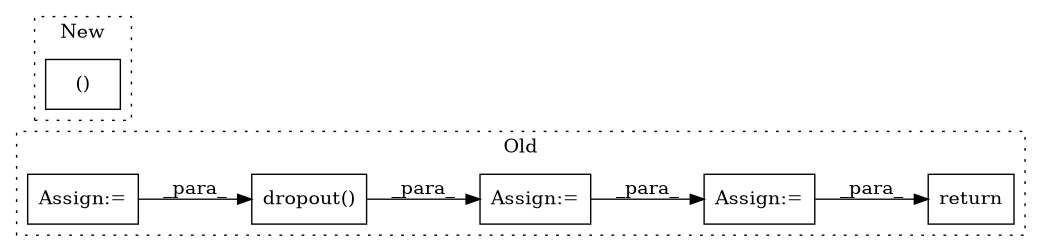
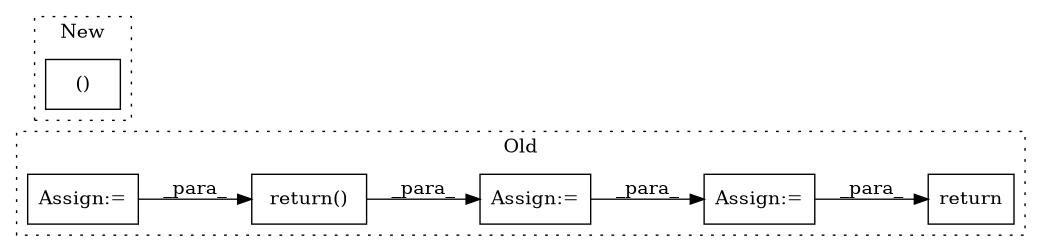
(309, 199) -> (309, 199)
